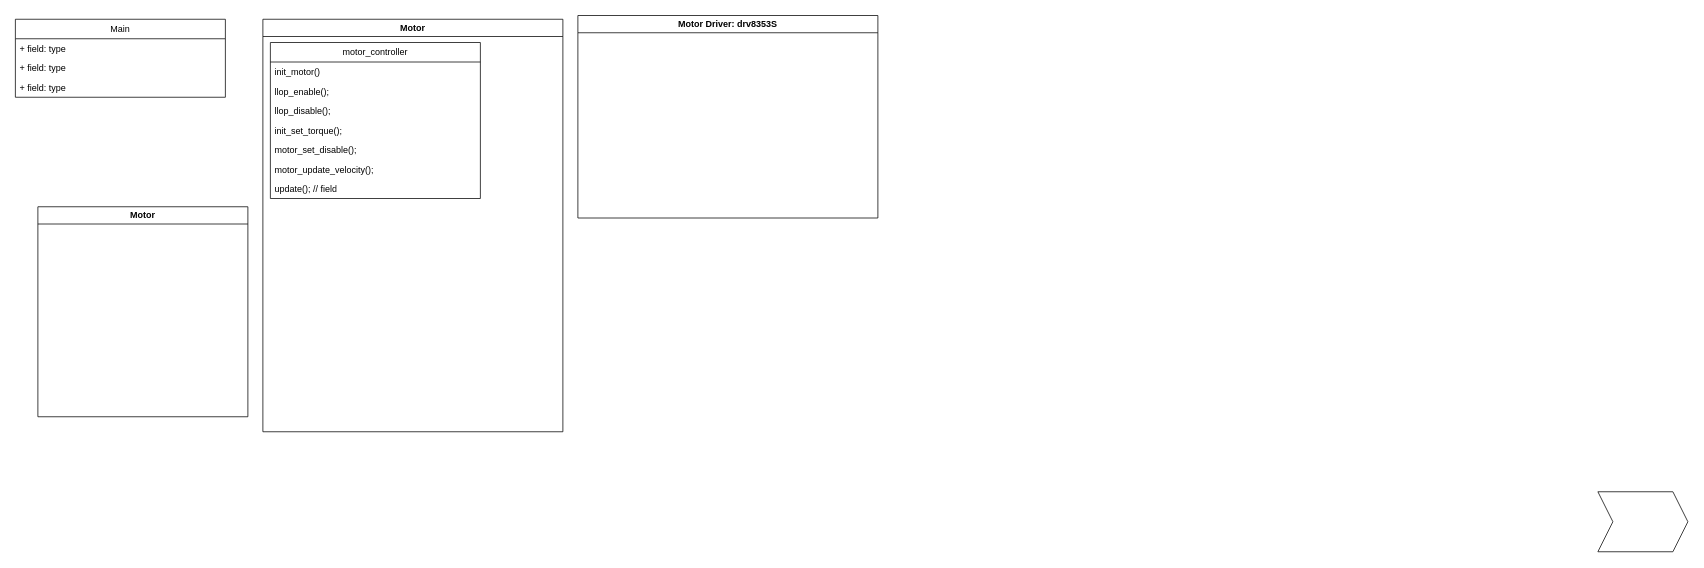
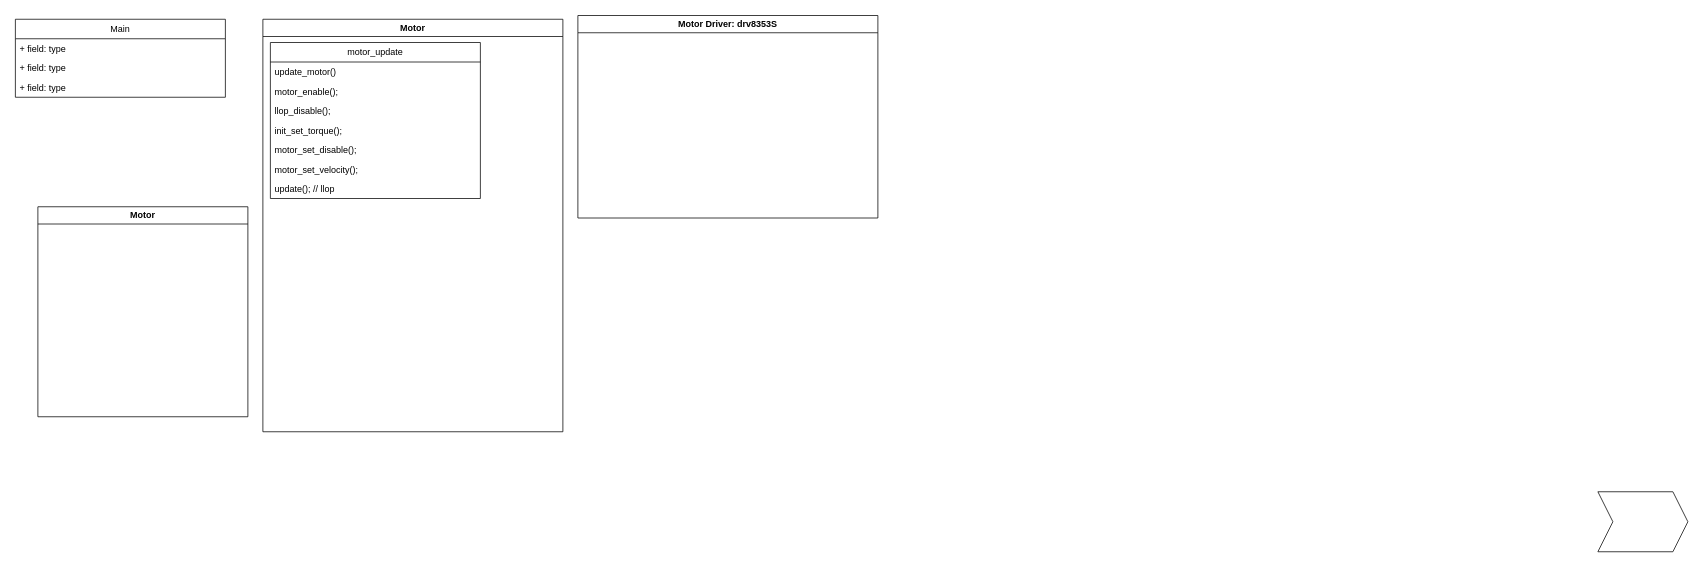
(375, 52) -> (375, 52)
(303, 73) -> (310, 73)
(305, 92) -> (310, 92)
(332, 170) -> (324, 170)
(314, 190) -> (312, 190)
